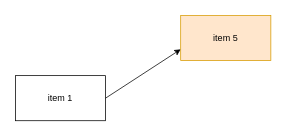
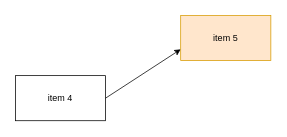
(60, 98) -> (60, 98)
